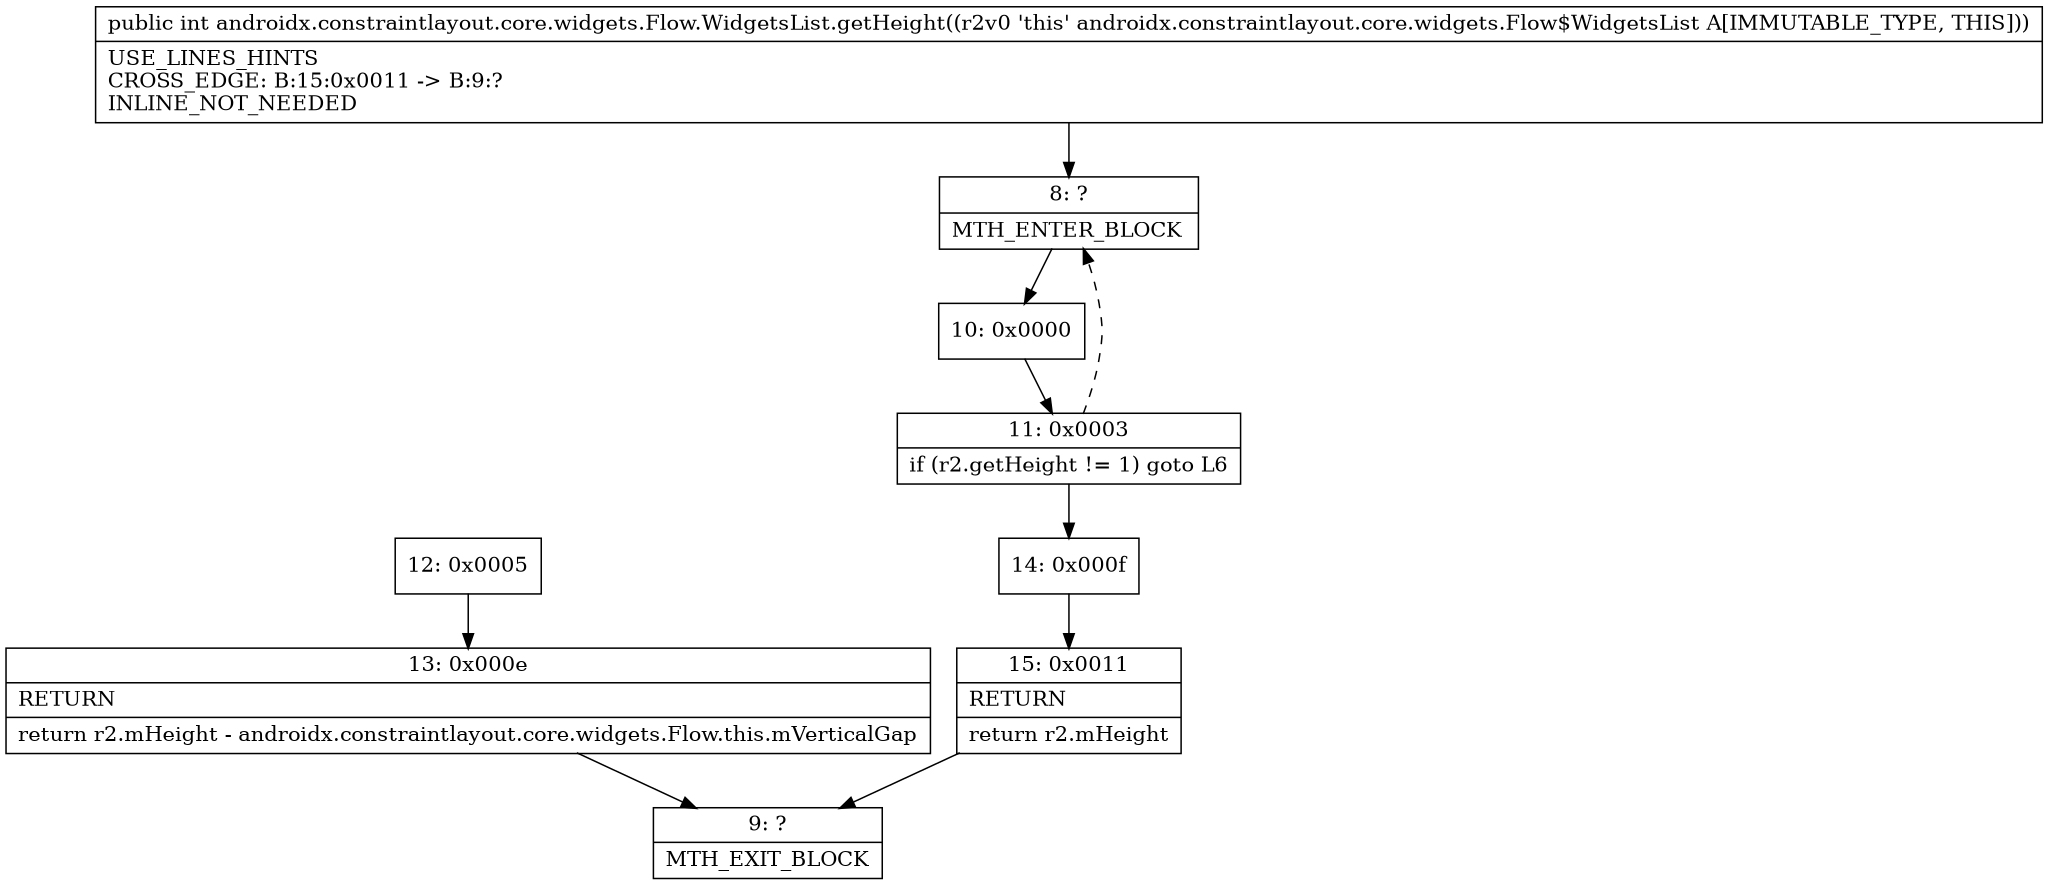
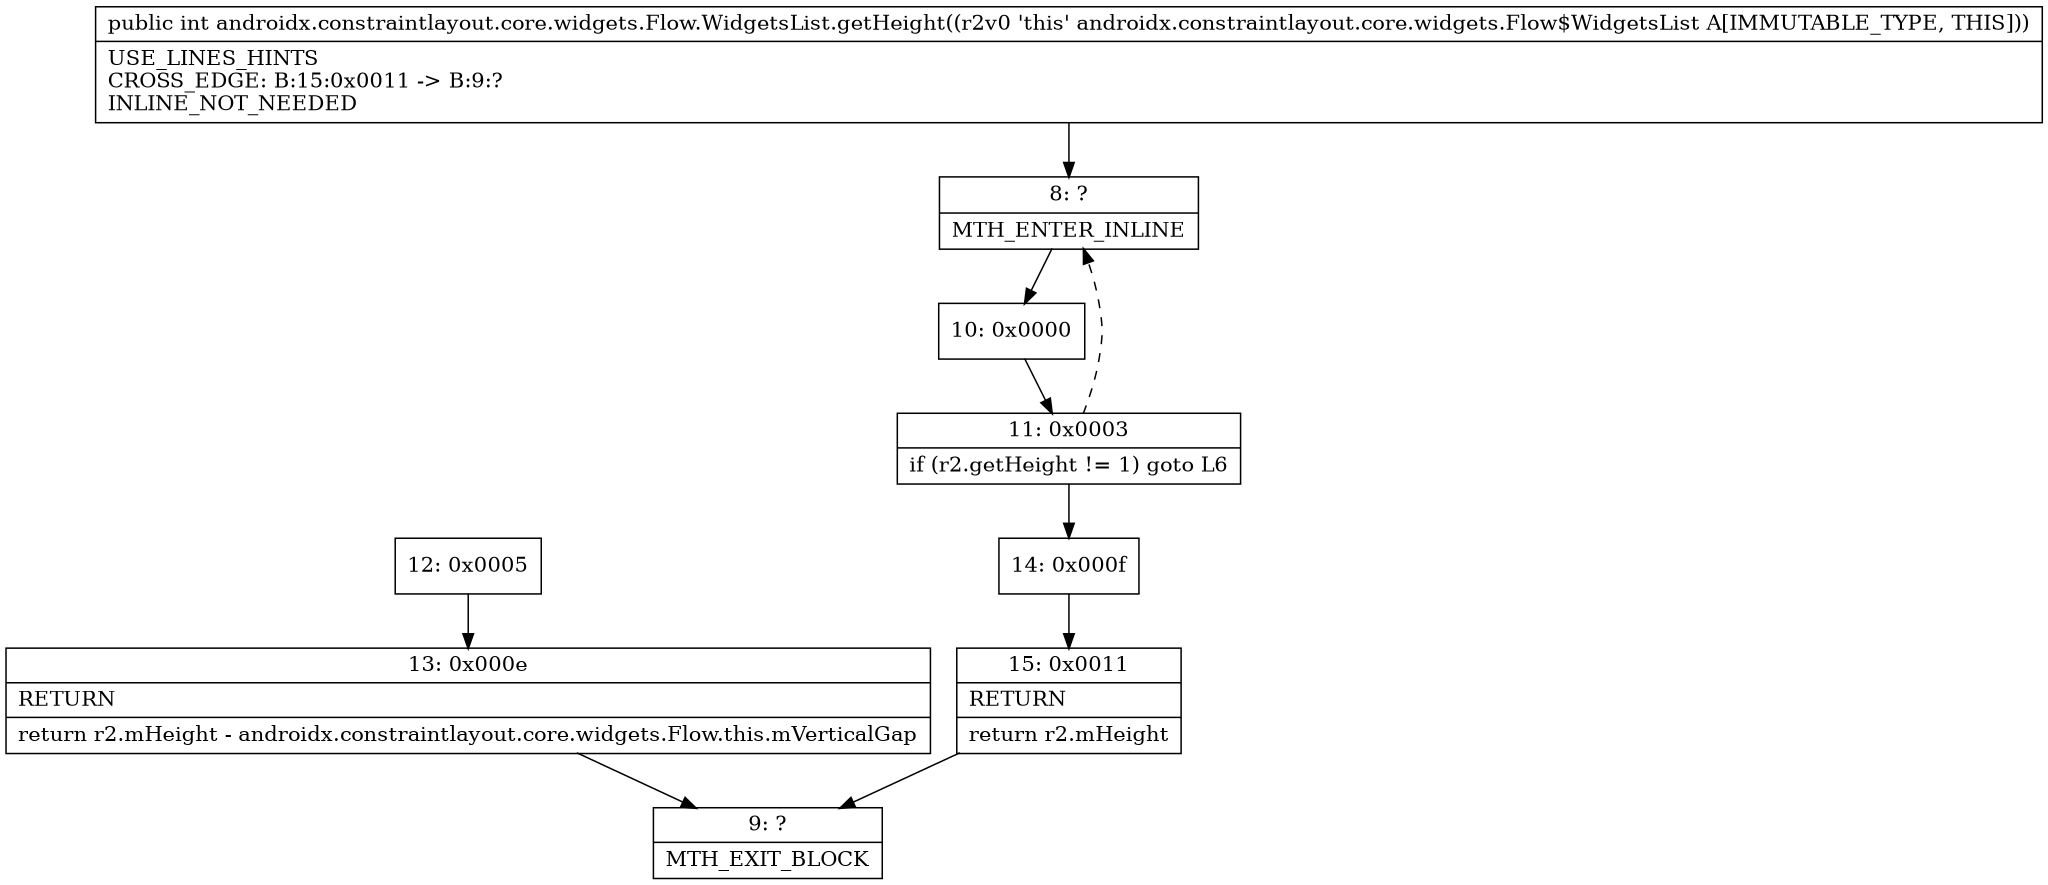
(1067, 230) -> (1069, 230)
